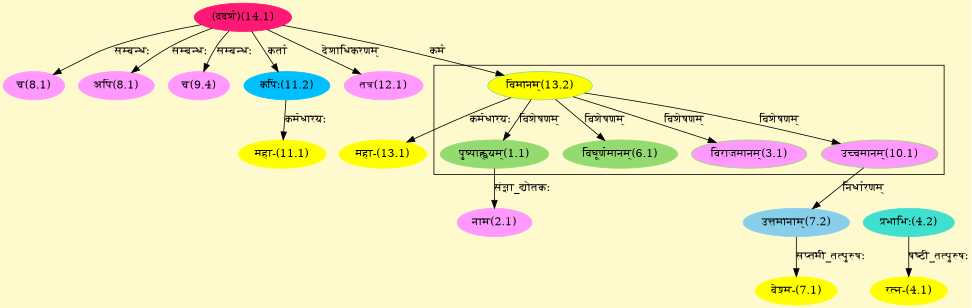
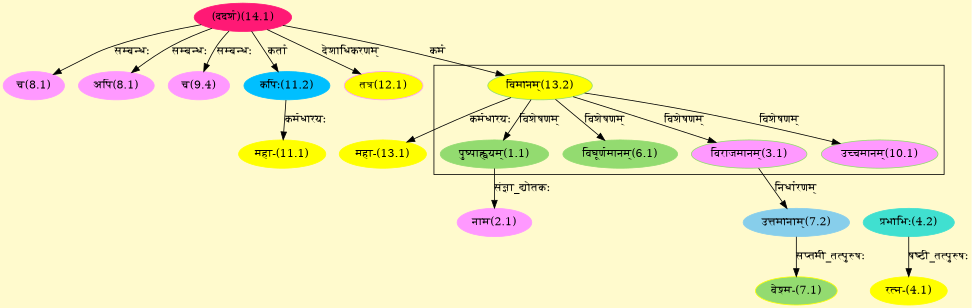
(384, 86) -> (384, 86)
(841, 186) -> (770, 185)
(796, 291) -> (796, 291)
